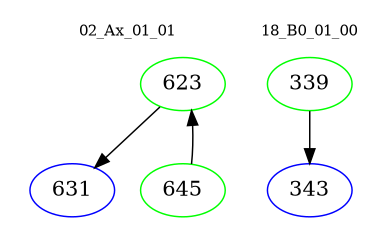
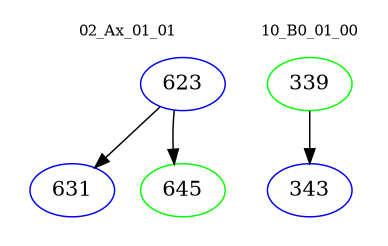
(310, 32) -> (310, 32)
(183, 84) -> (183, 84)
(193, 145) -> (173, 130)
